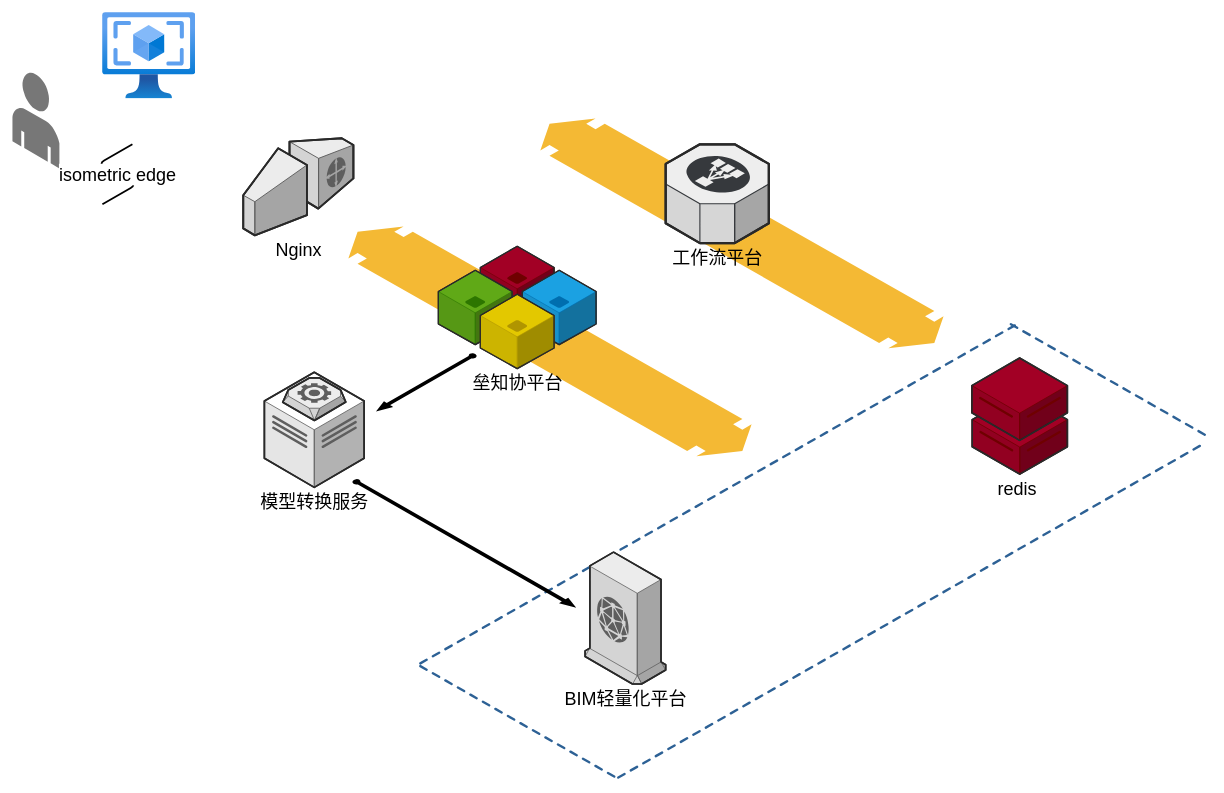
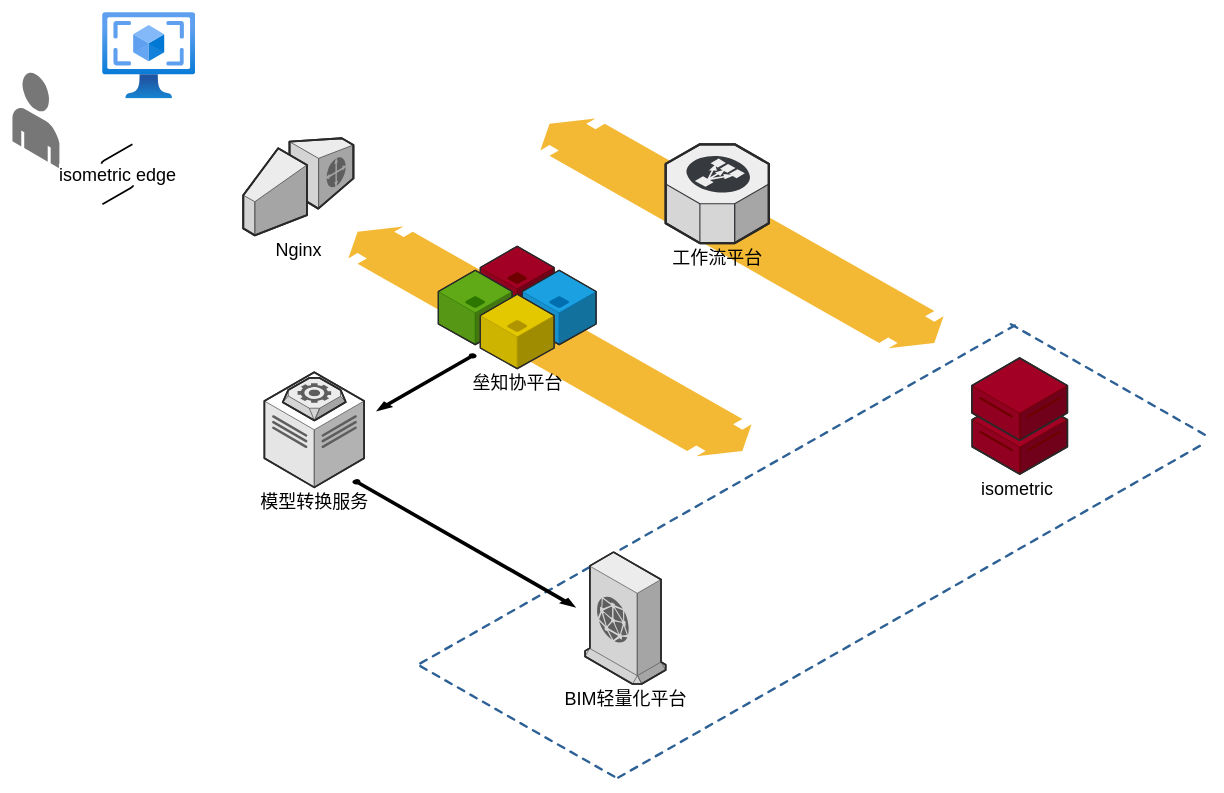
(1020, 489) -> (1020, 489)
